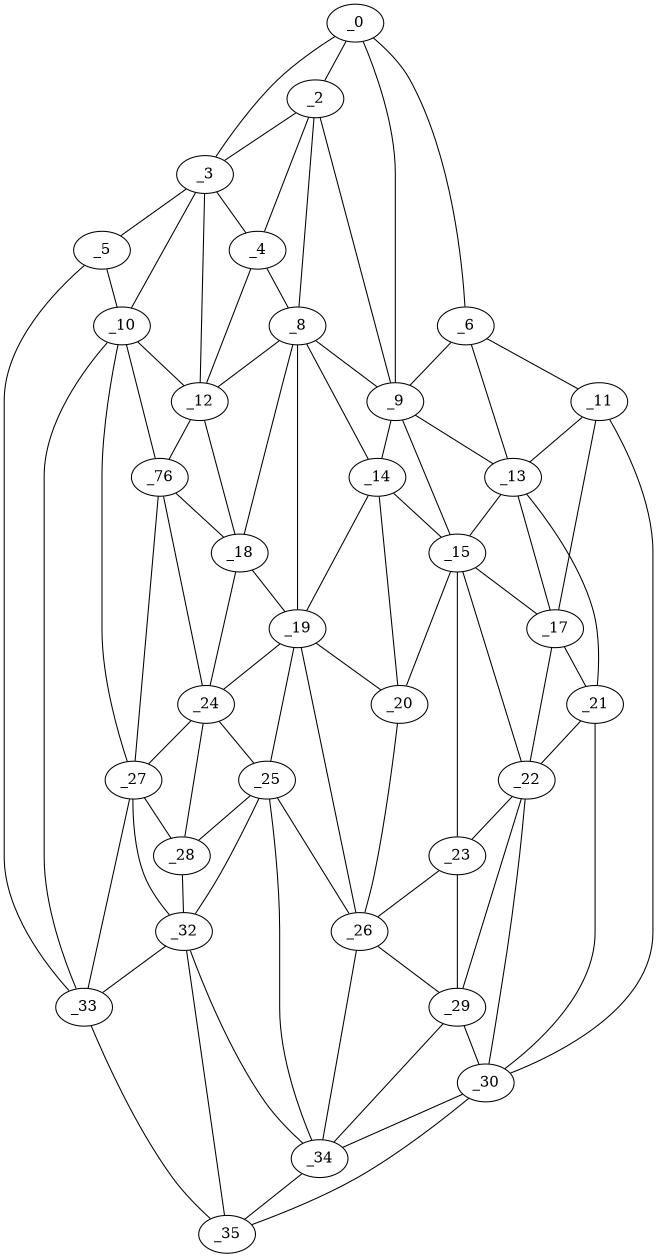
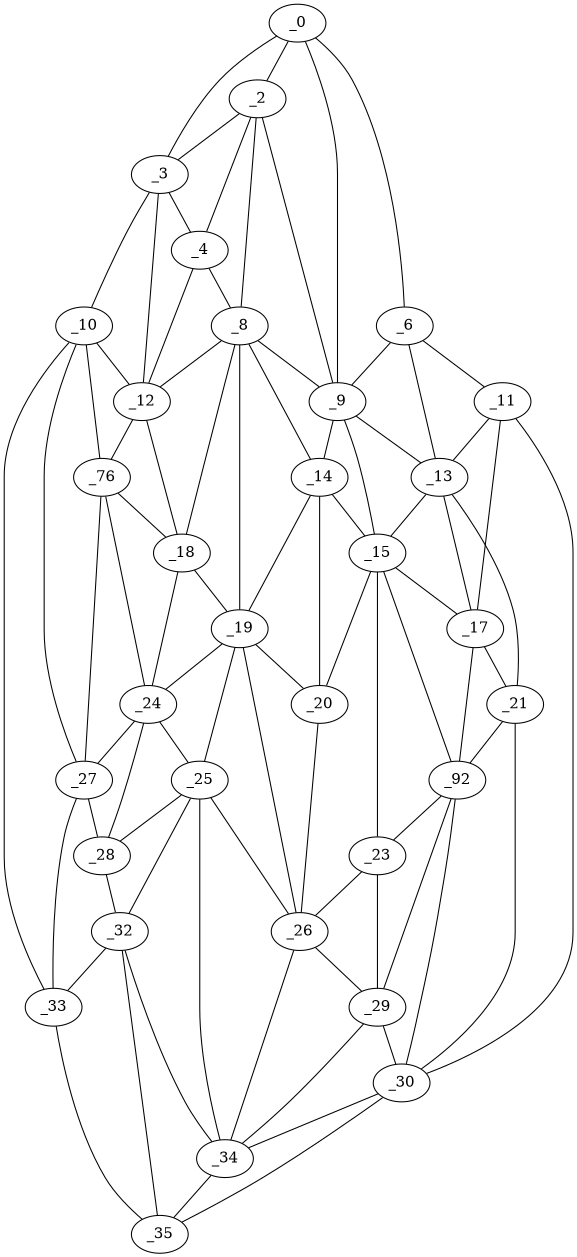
(102, 250) -> none
(527, 780) -> (457, 780)
(140, 861) -> none
